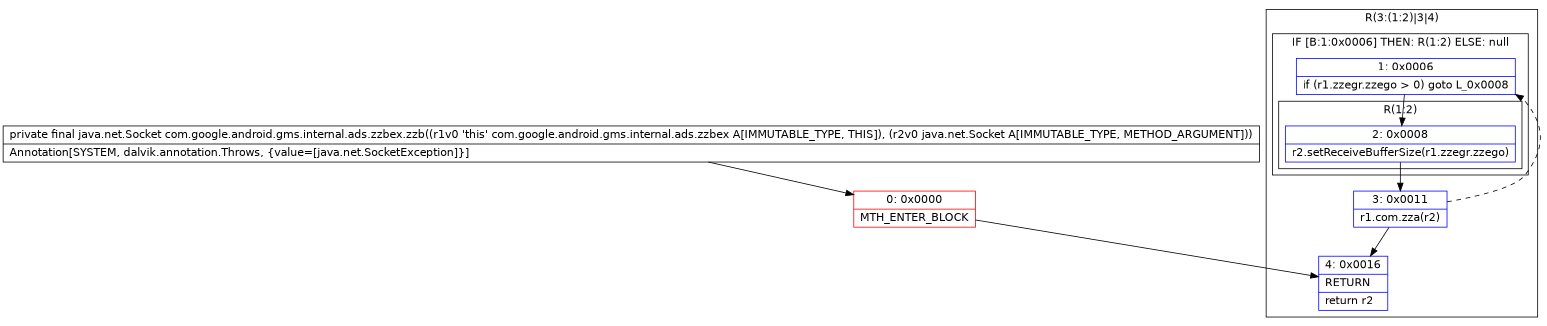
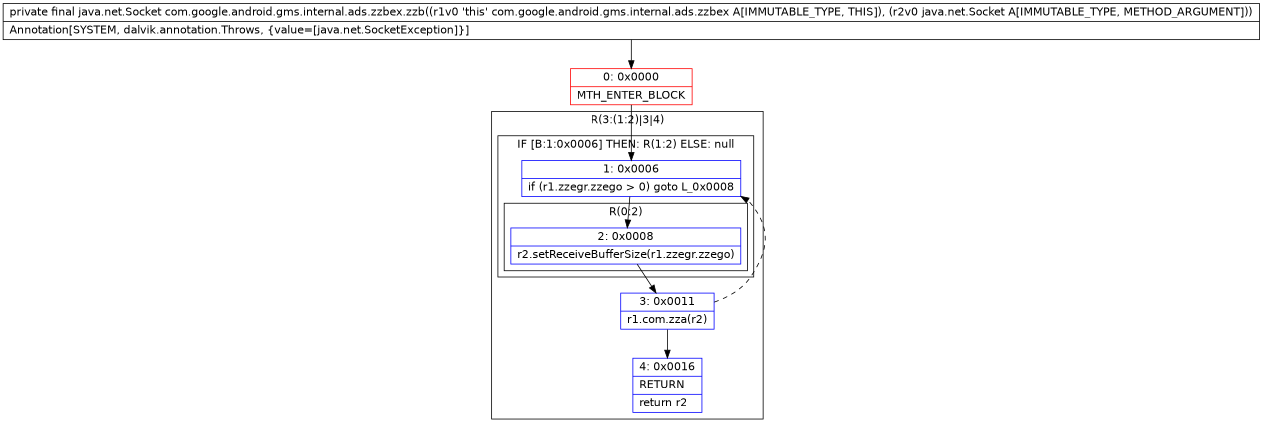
(1400, 110) -> (626, 212)
(1143, 248) -> (631, 129)
